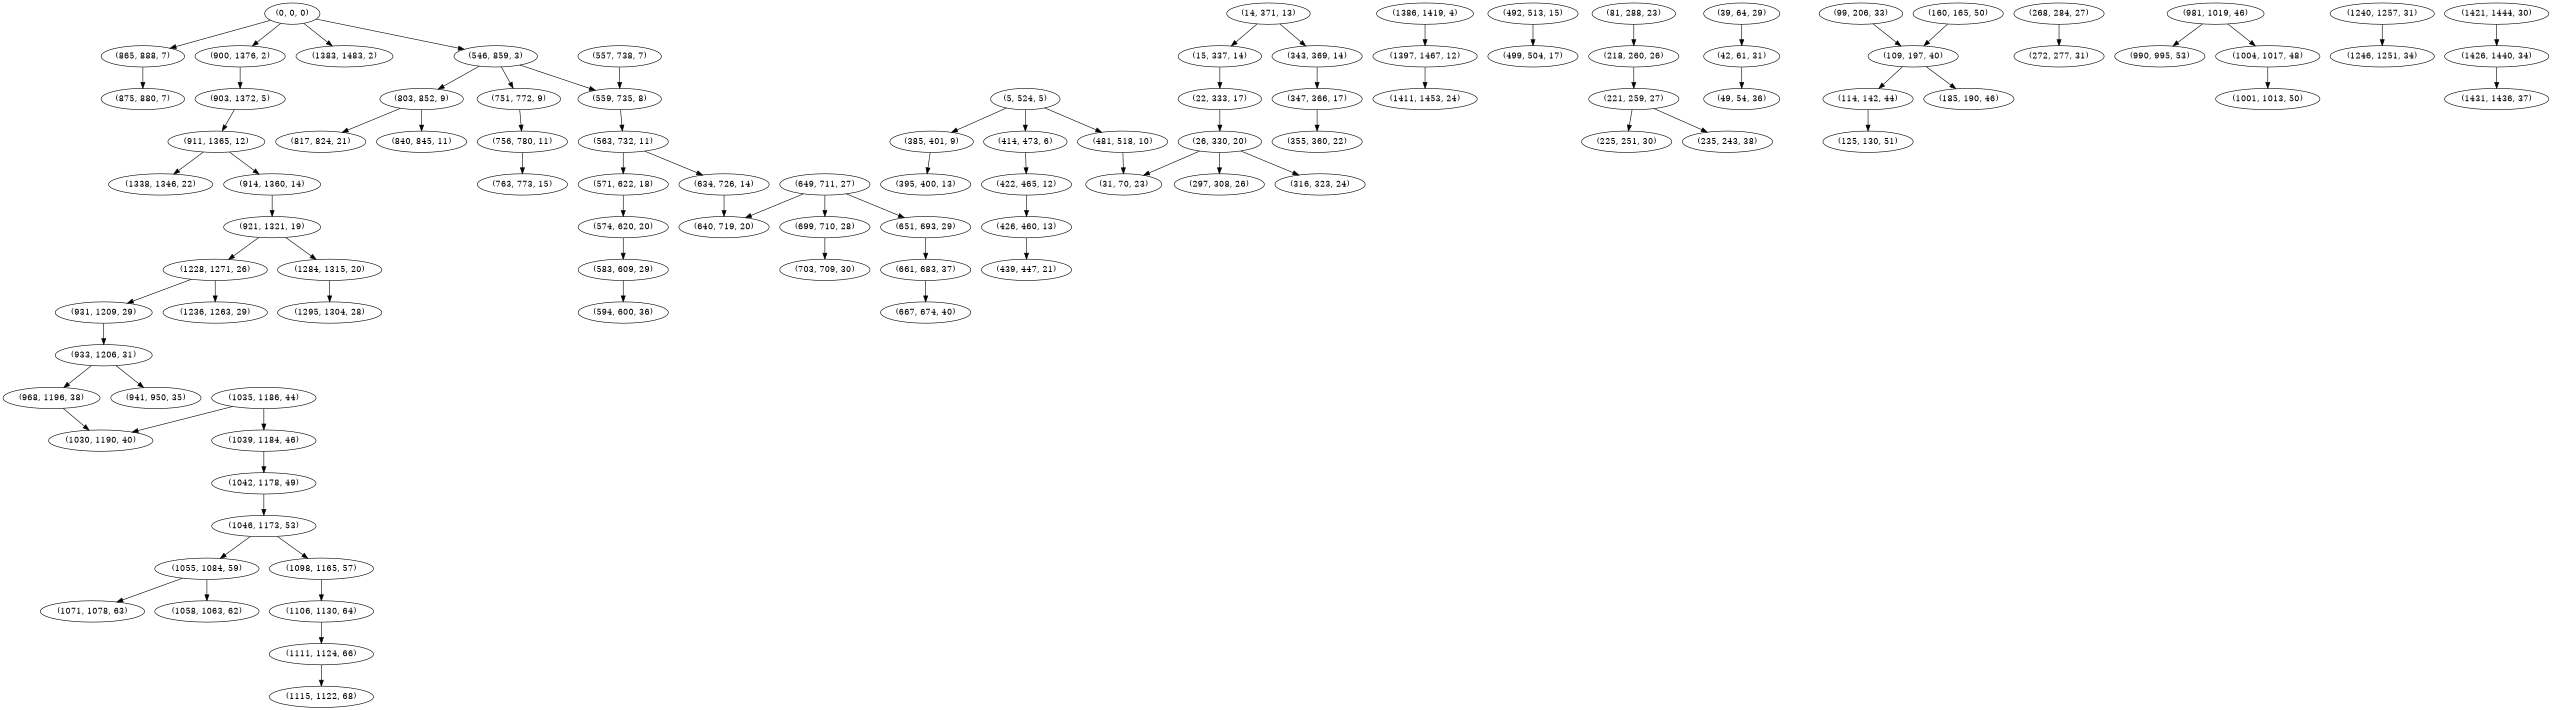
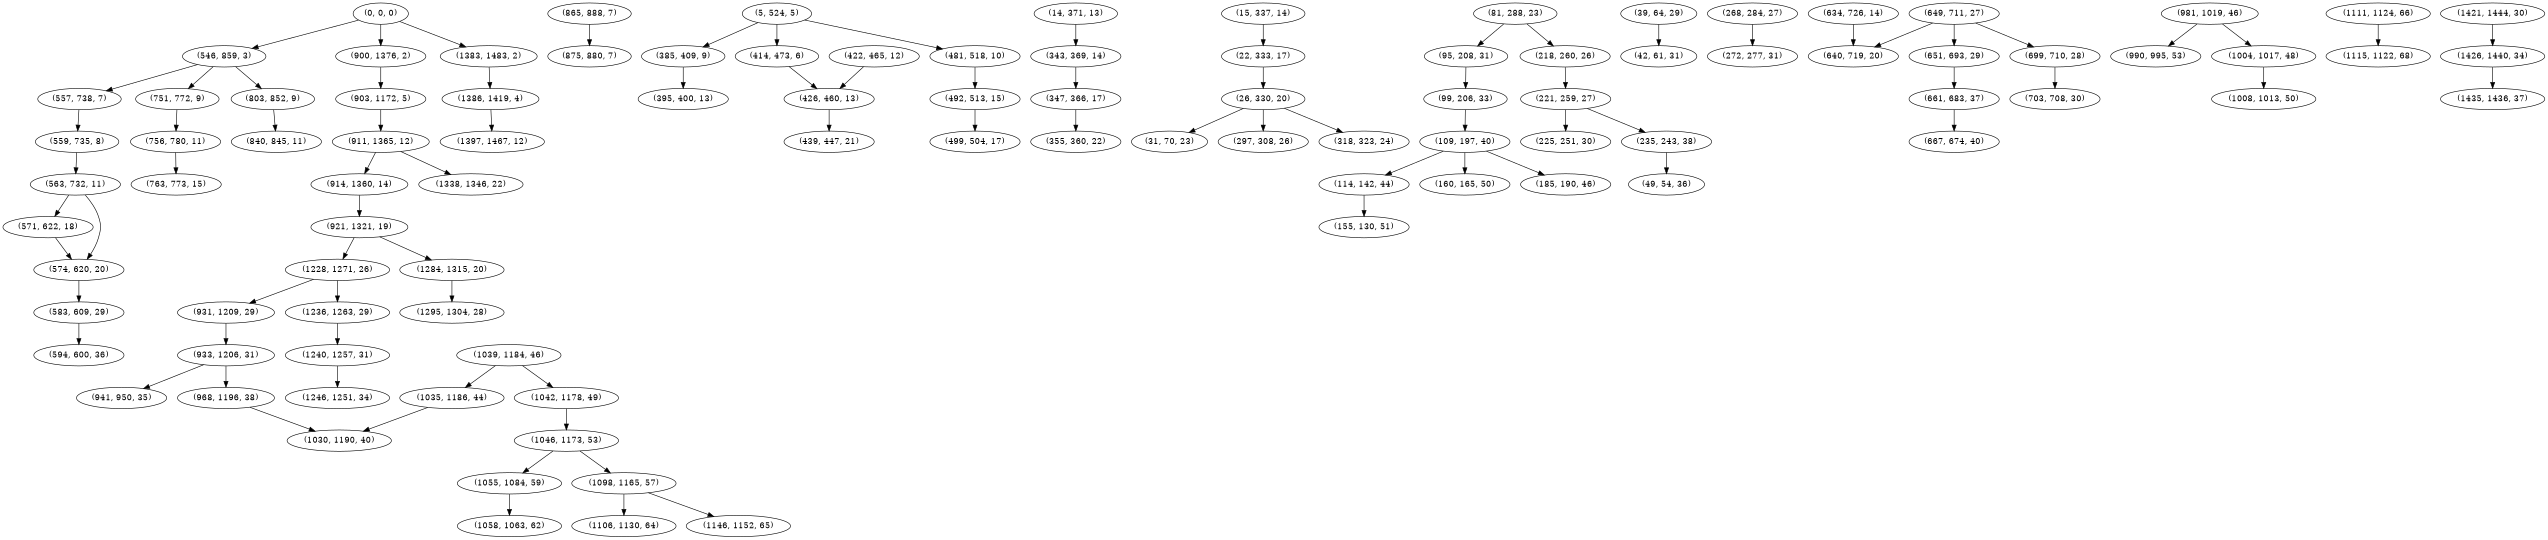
(223, 33) -> none
(1246, 33) -> none
(1938, 33) -> (1465, 160)
none -> (1466, 56)
none -> (489, 75)
(1742, 75) -> (1666, 160)
(555, 77) -> (155, 77)
(240, 99) -> (381, 99)
(1425, 99) -> none
(2268, 99) -> (2264, 99)
(2497, 99) -> (2493, 99)
(321, 142) -> none
(932, 142) -> (683, 56)
(1868, 142) -> (1364, 227)
(1026, 160) -> (801, 76)
(1123, 160) -> (975, 75)
(671, 162) -> (100, 224)
(1320, 184) -> (1364, 142)
(825, 270) -> (2055, 99)
none -> (337, 331)
(264, 416) -> (483, 375)
none -> (738, 526)
(92, 611) -> none
(321, 630) -> none
